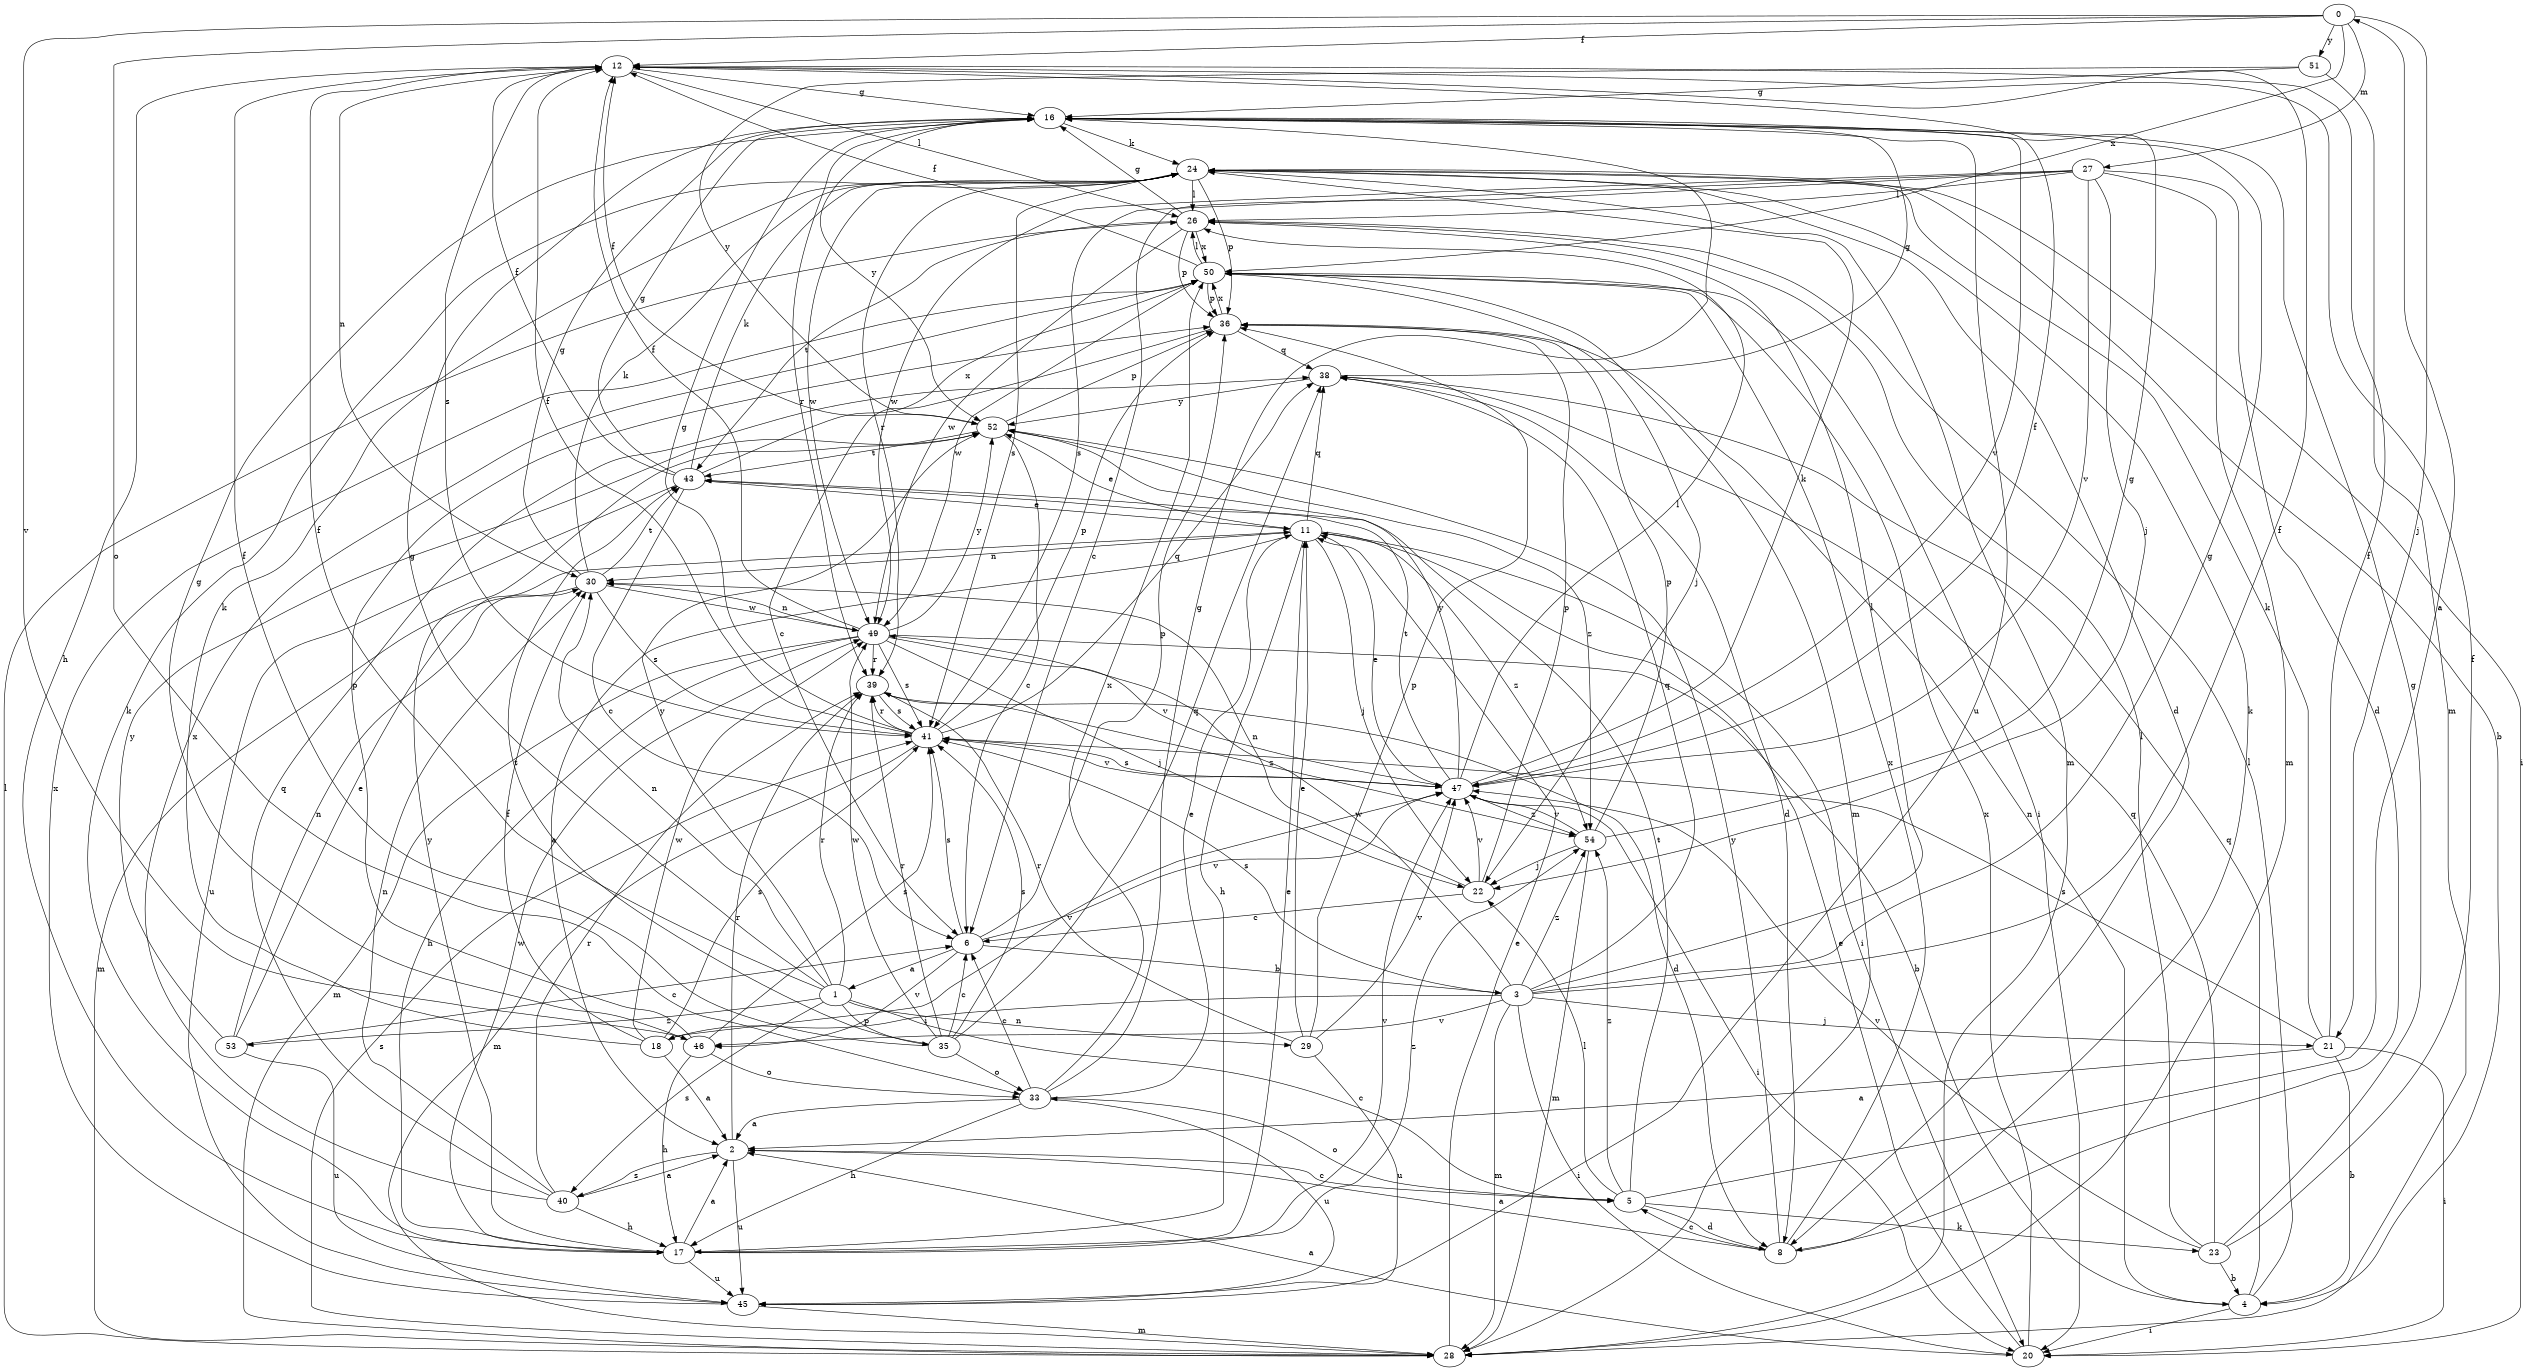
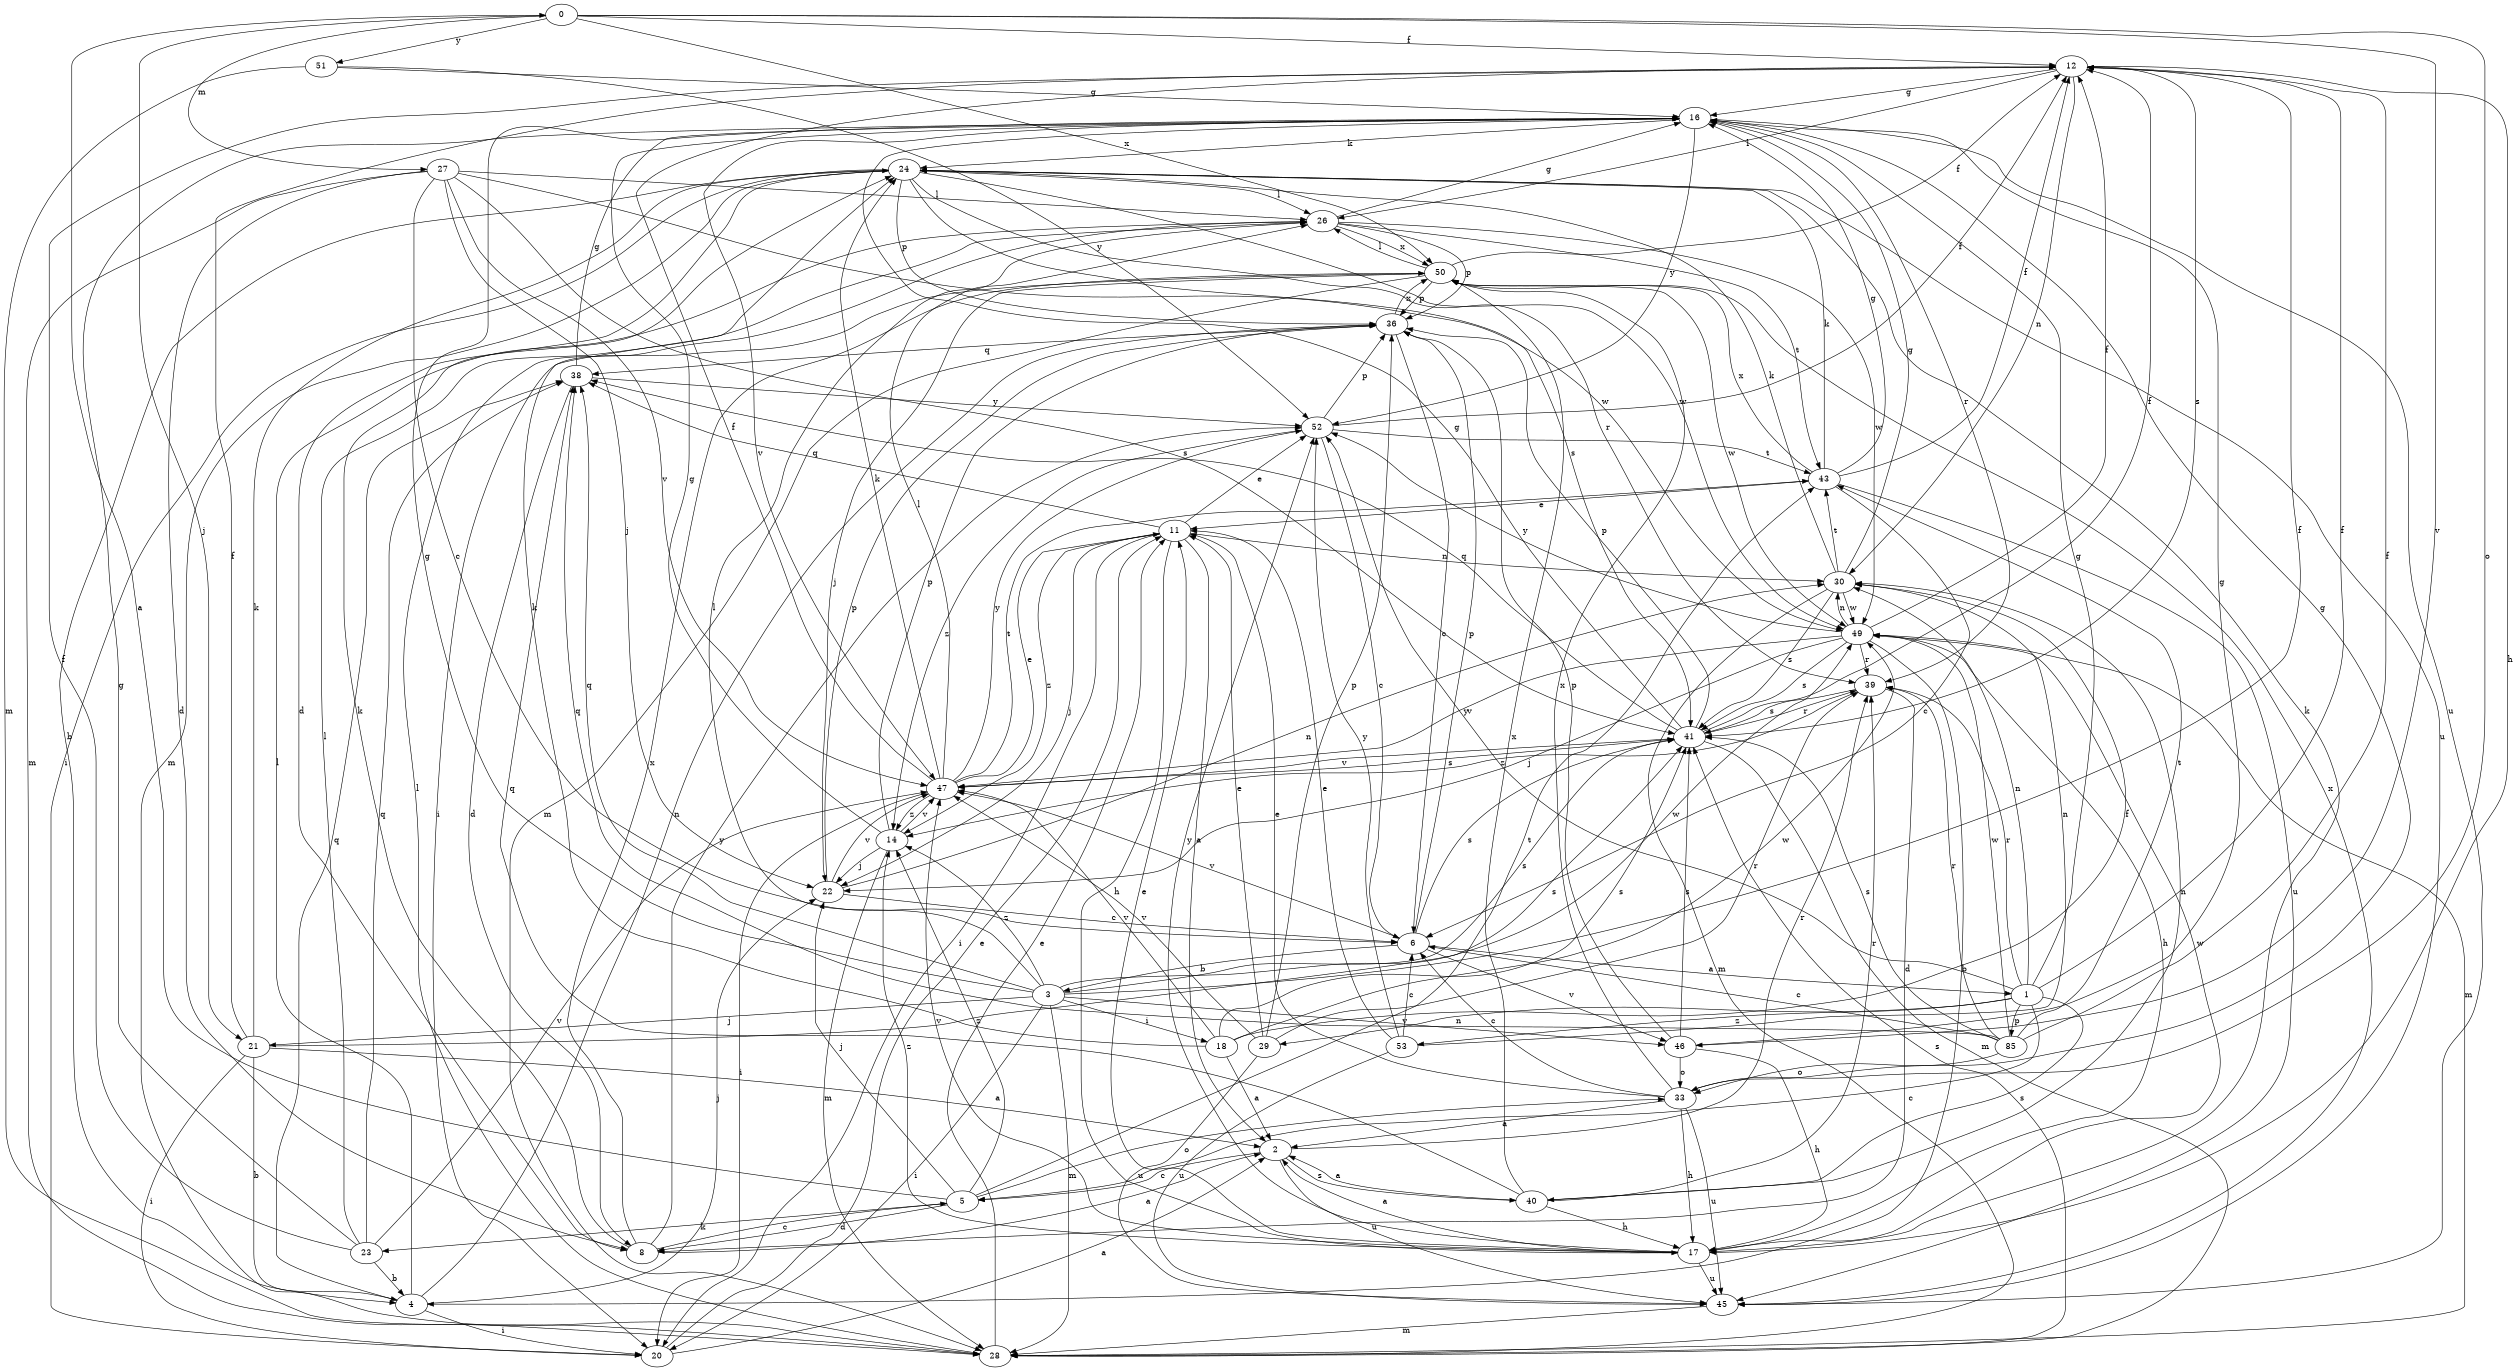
none -> (2250, 454)
(1897, 561) -> none
(1590, 840) -> (892, 840)
(944, 1047) -> (2011, 1047)
(1585, 1047) -> (842, 1047)
none -> (713, 1193)
